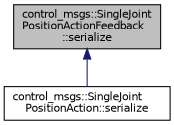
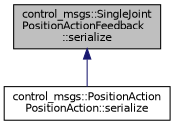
(87, 103) -> (87, 103)
